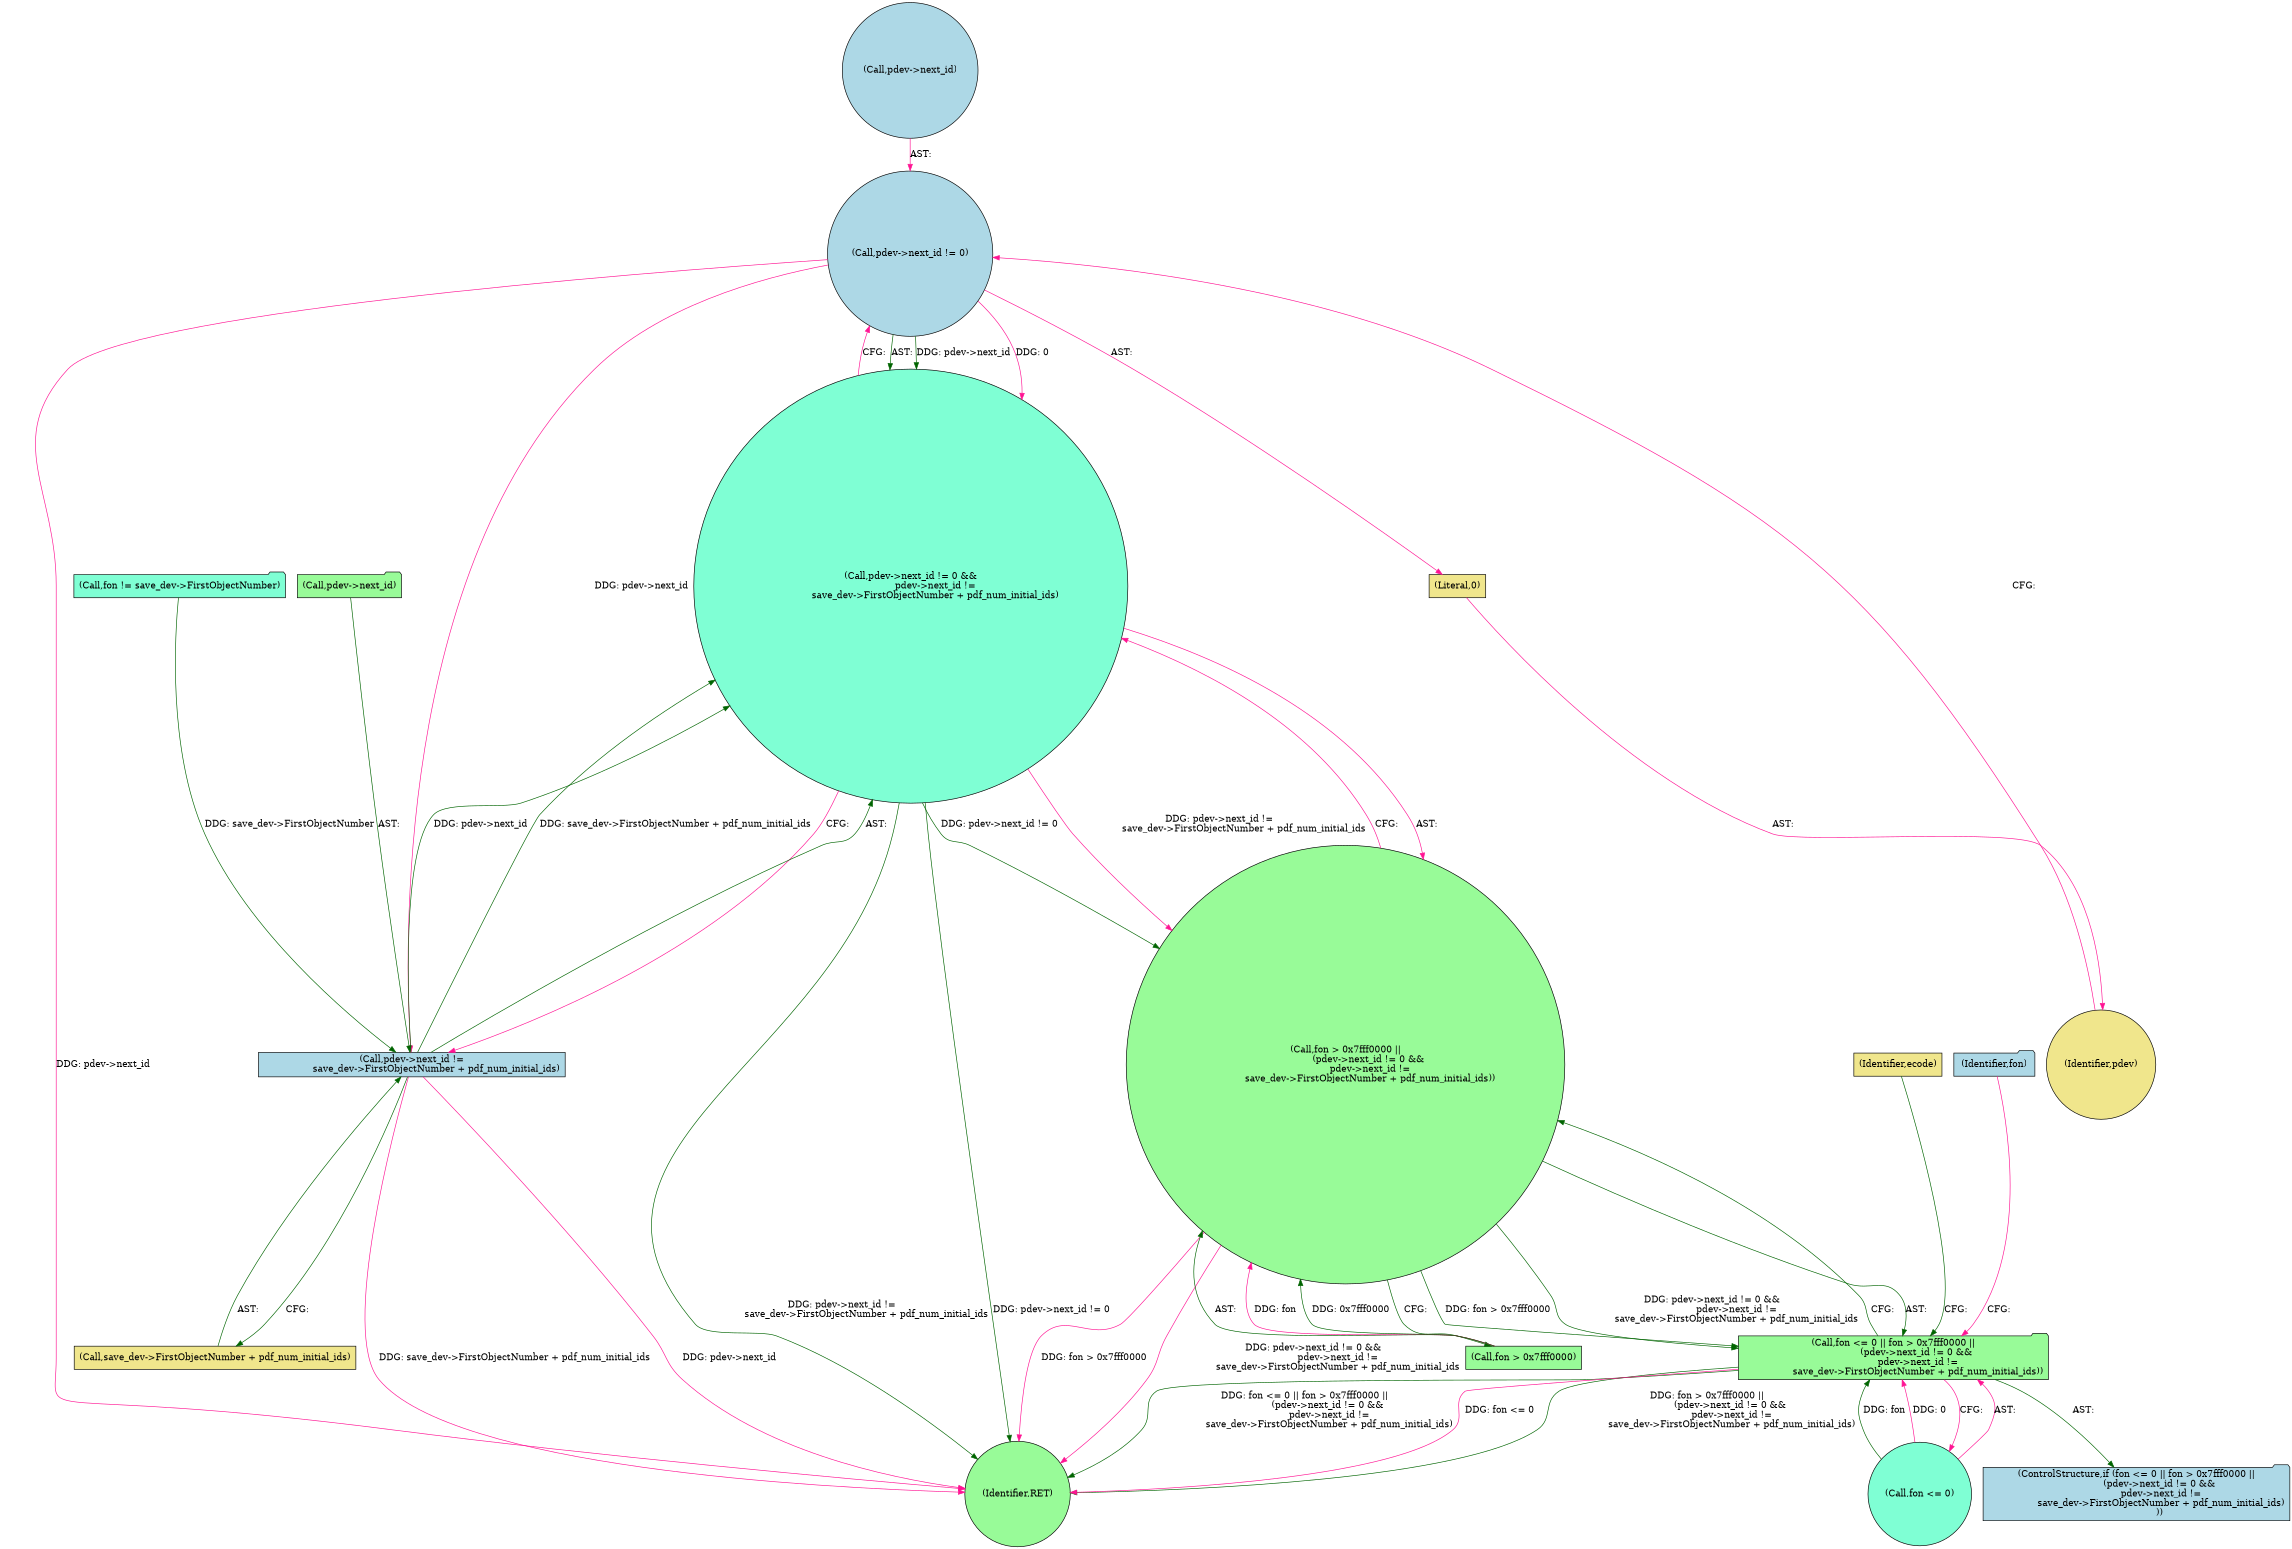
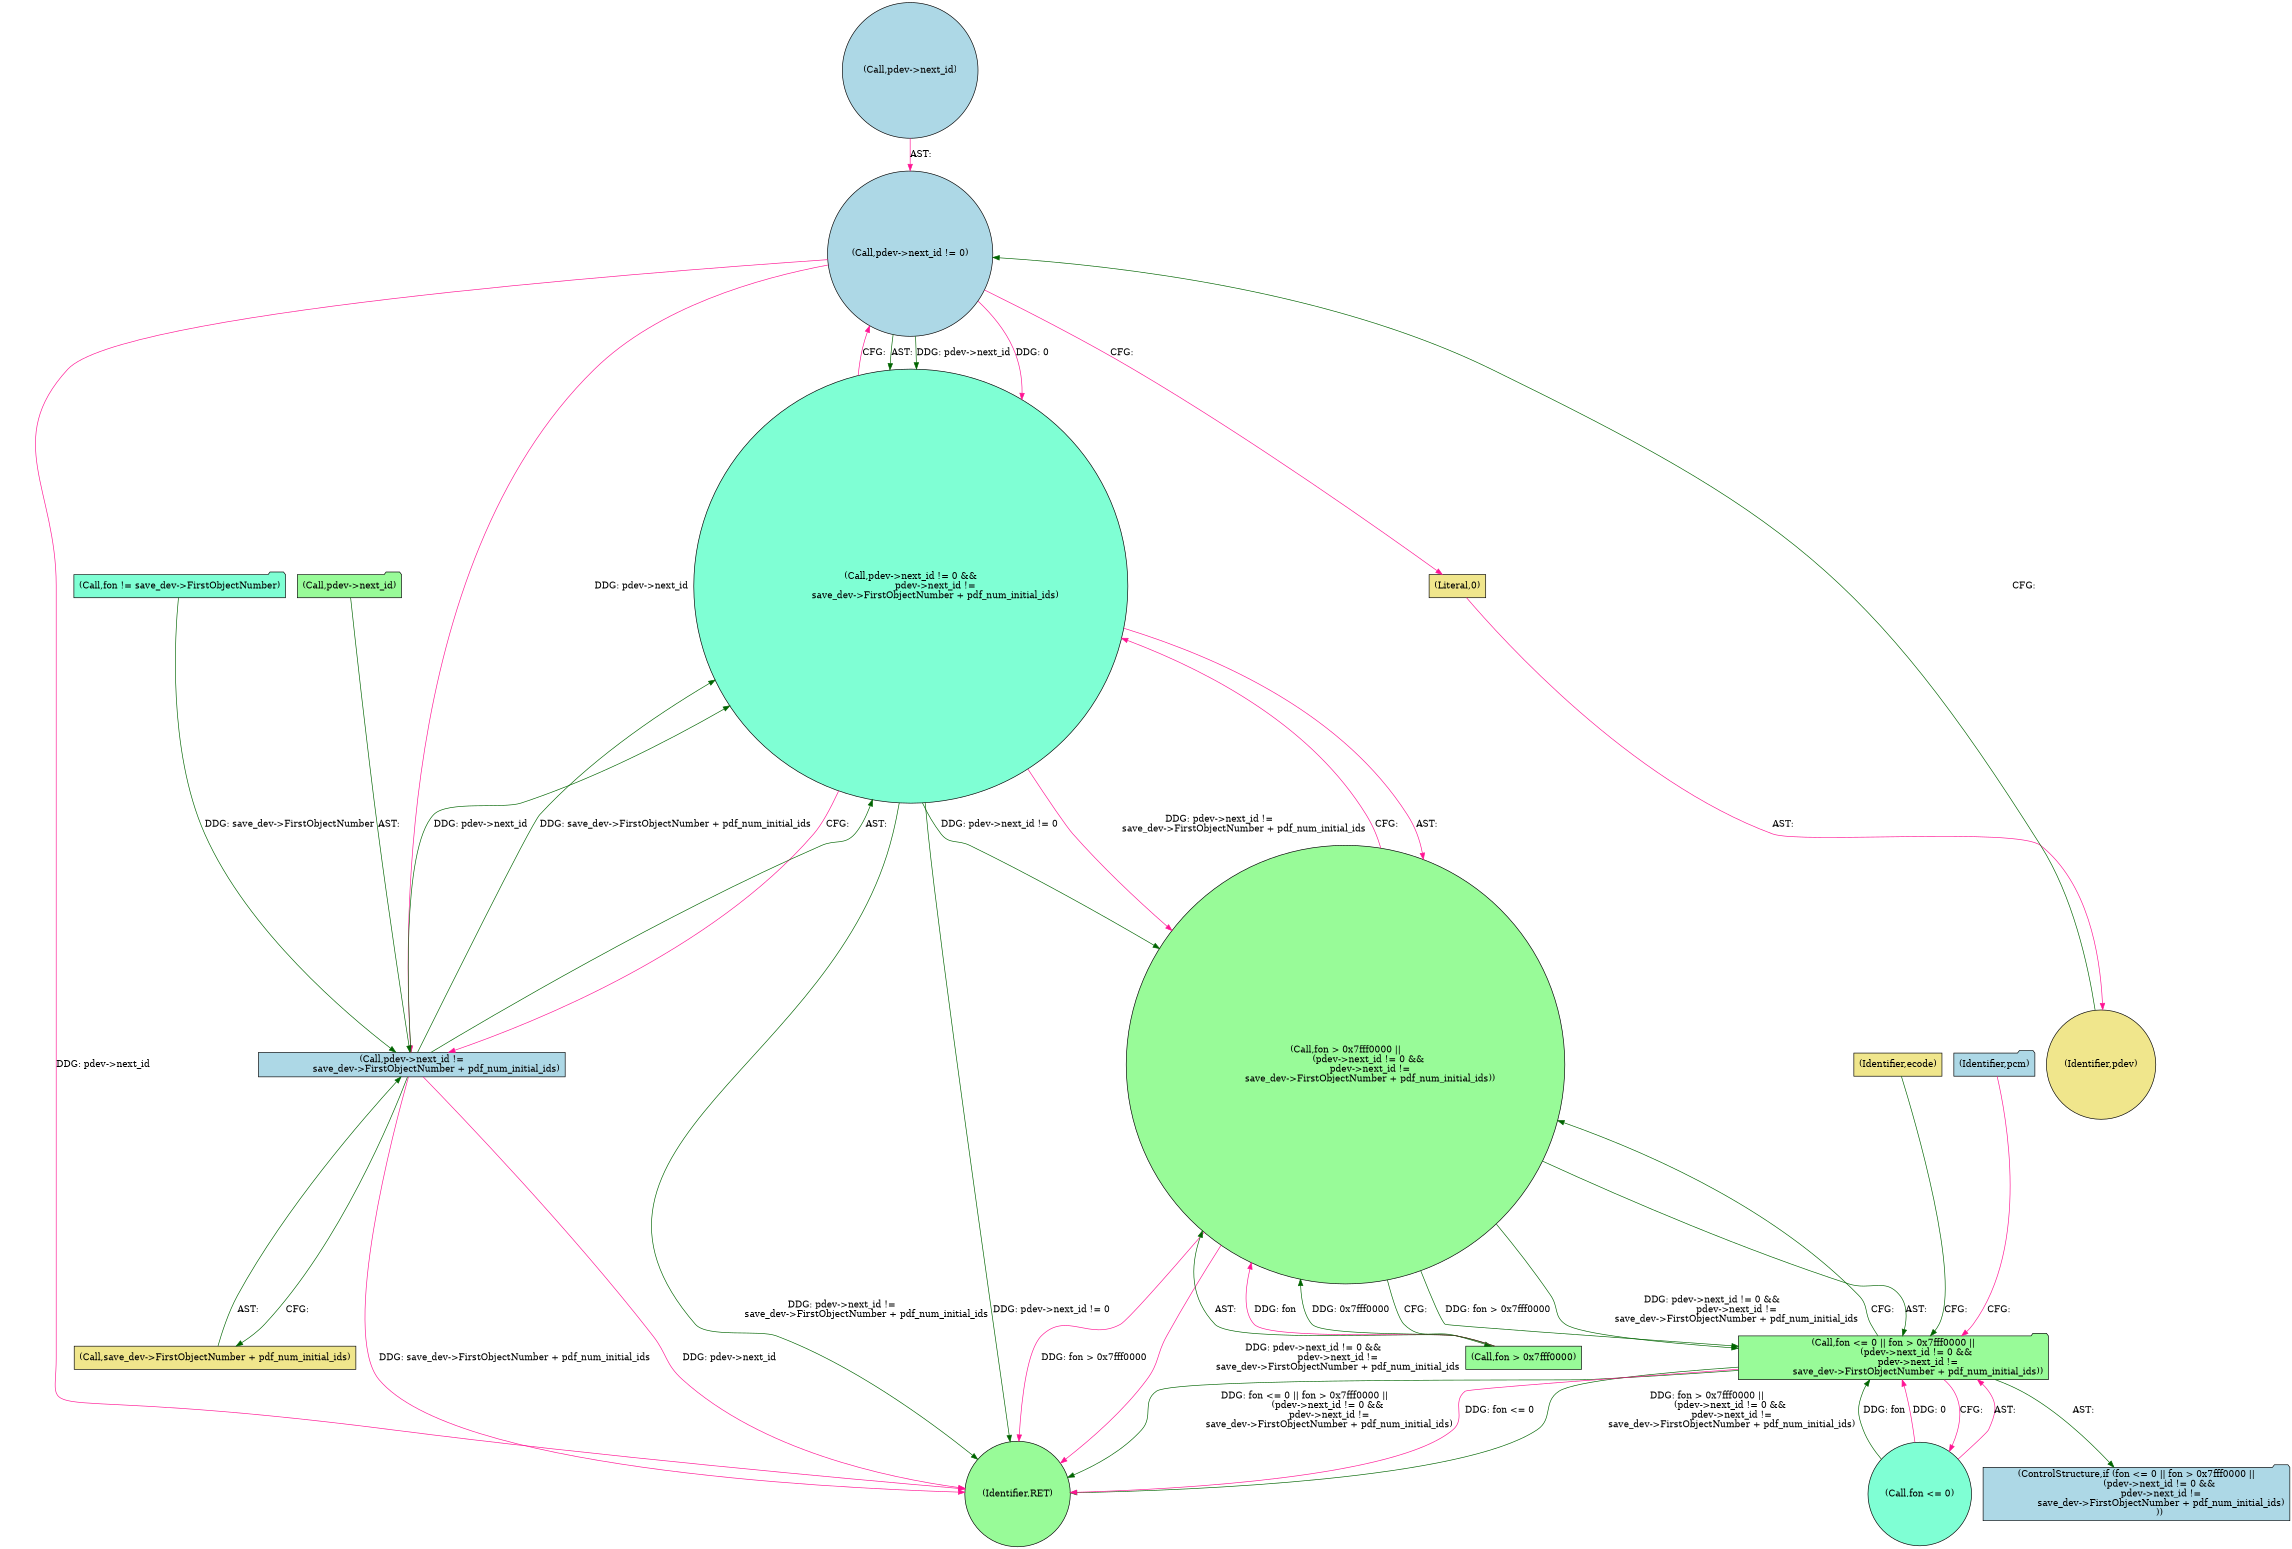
(1123, 353) -> (1123, 353)
(1672, 463) -> (1672, 463)
(1994, 1065) -> (1994, 1065)
